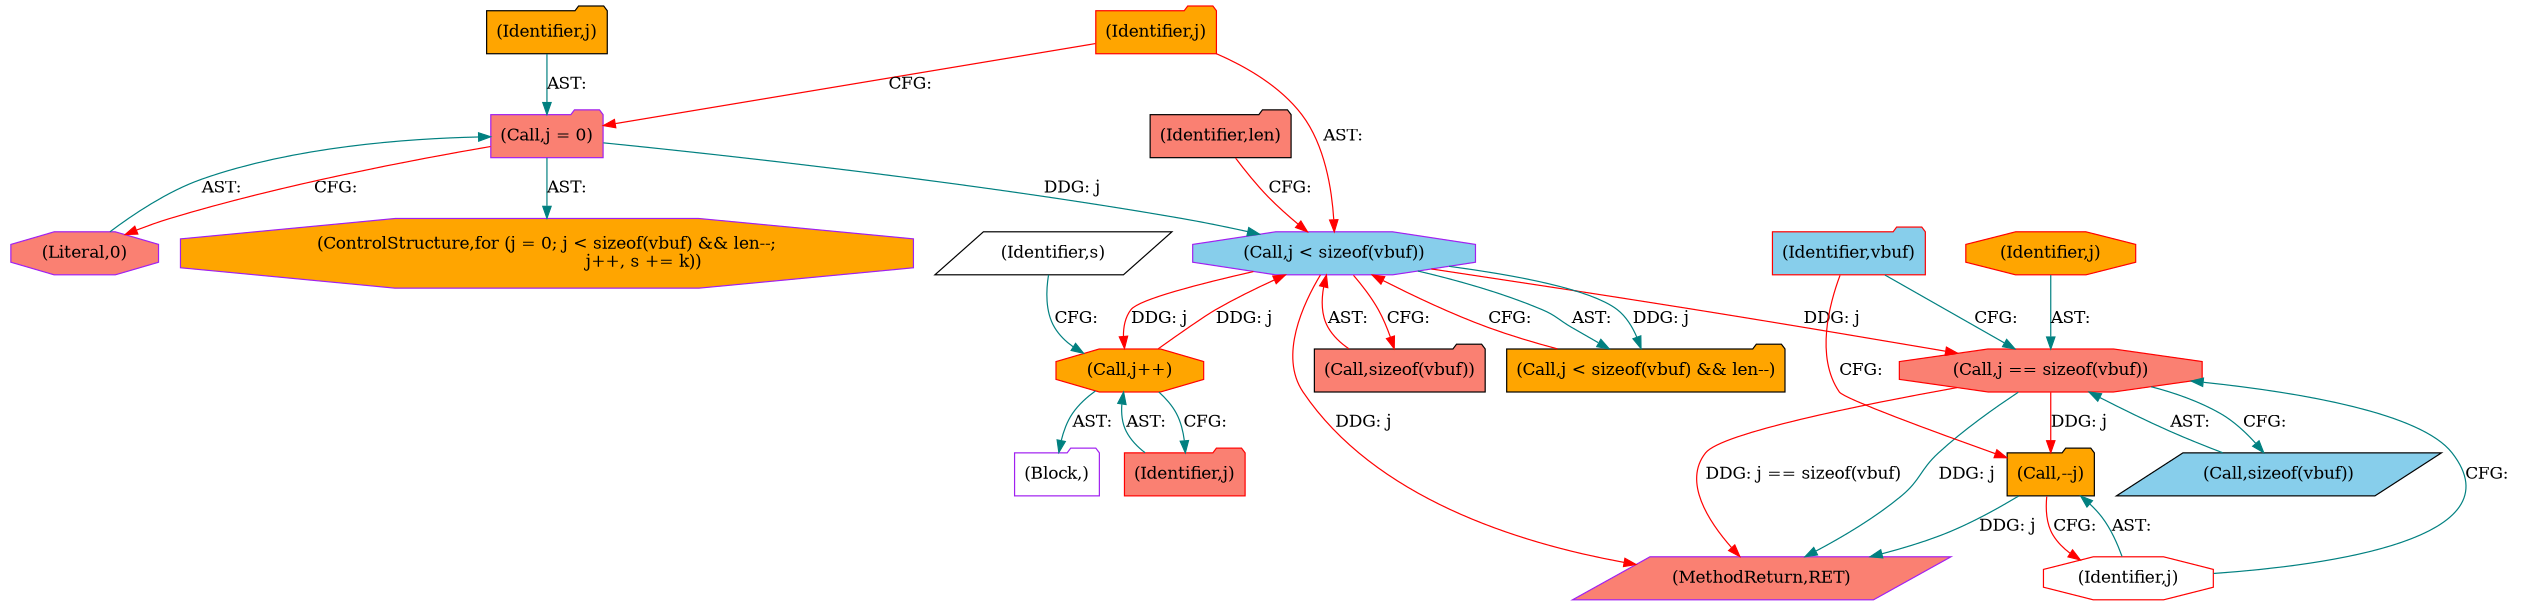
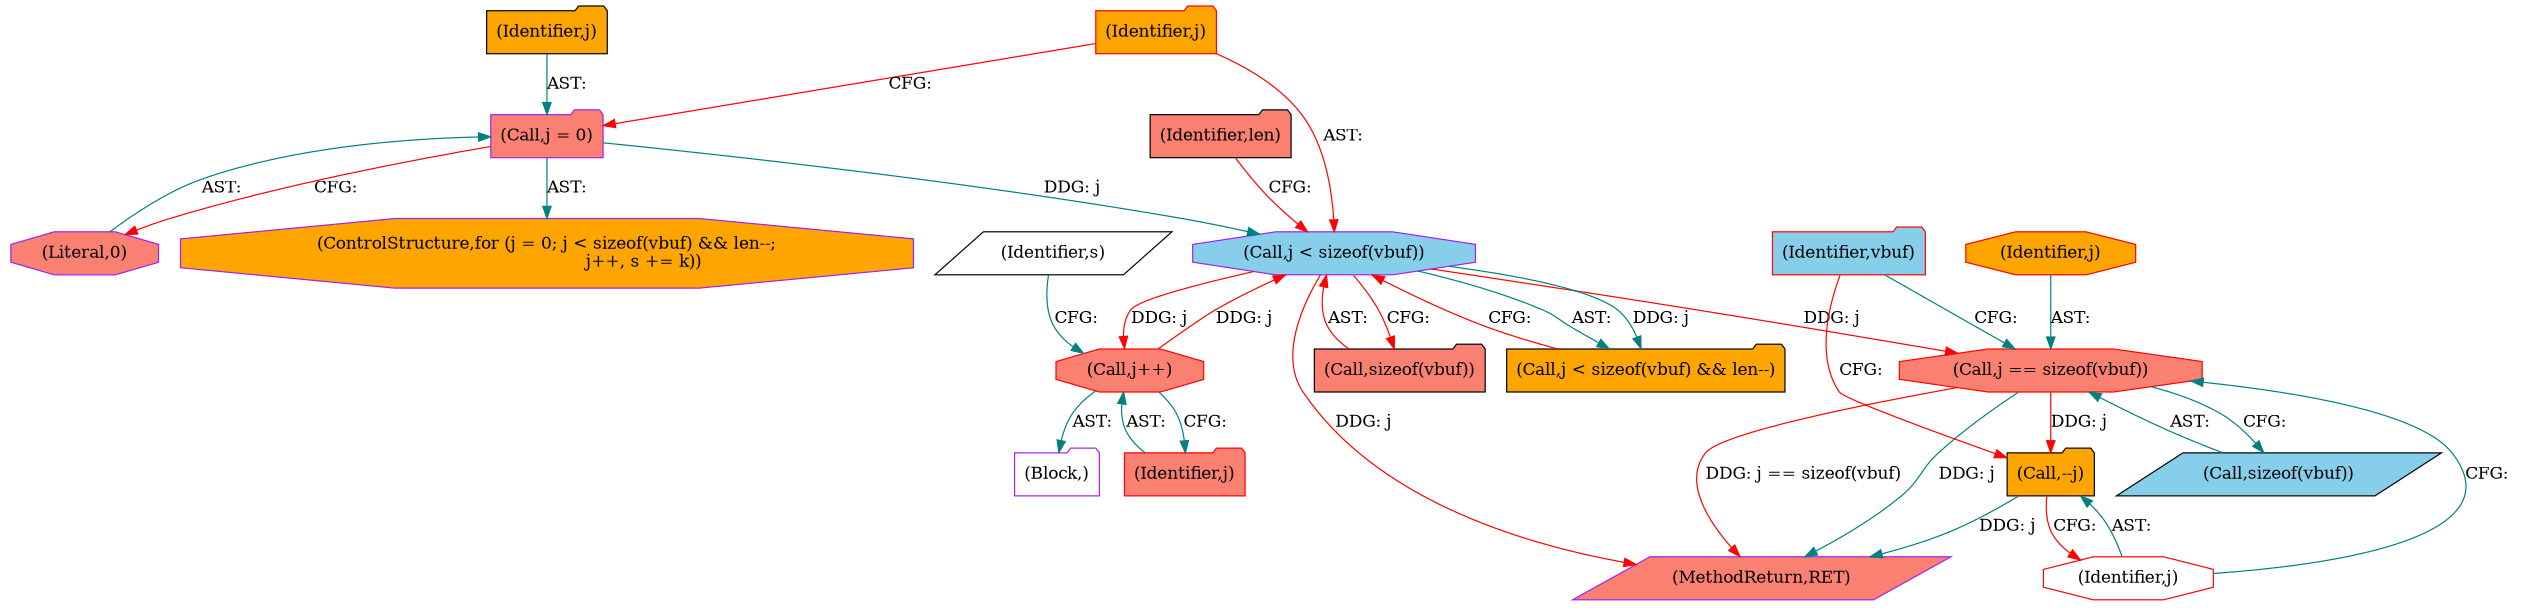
(1130, 370) -> (1130, 370)
